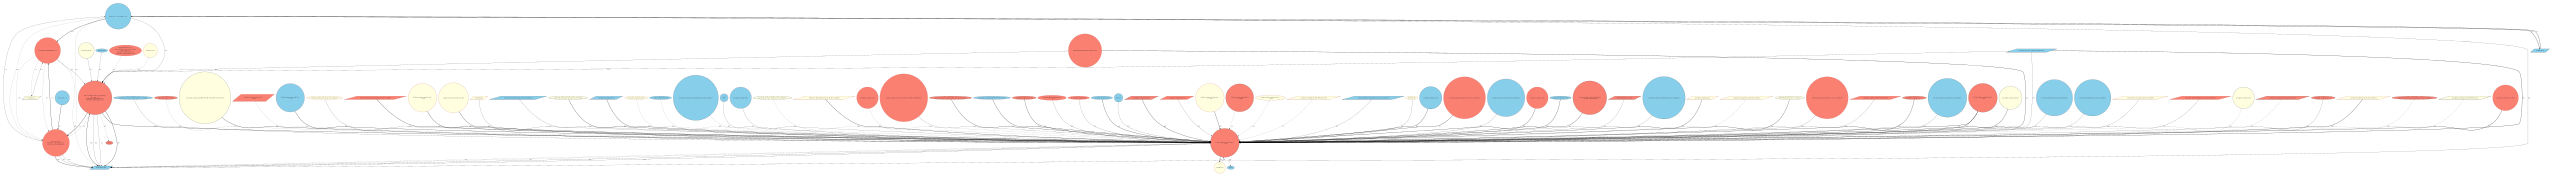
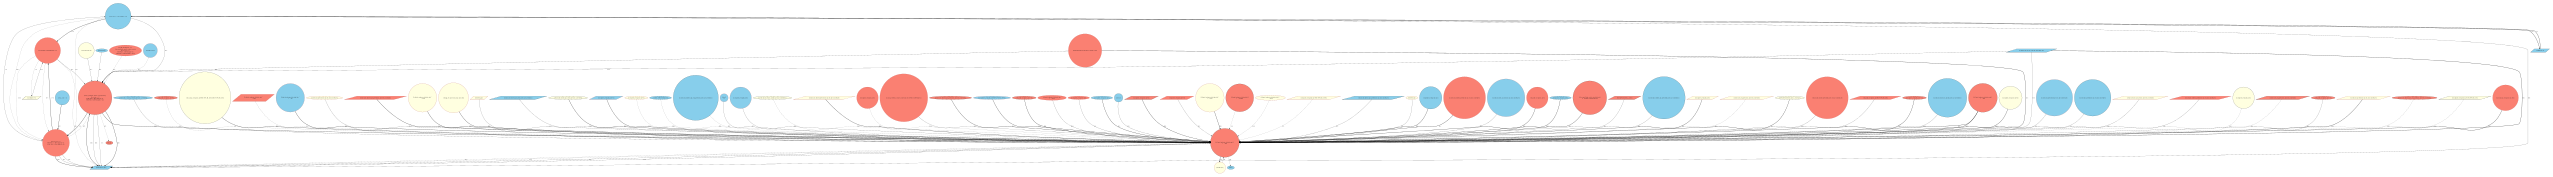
(150, 51) -> (150, 51)
